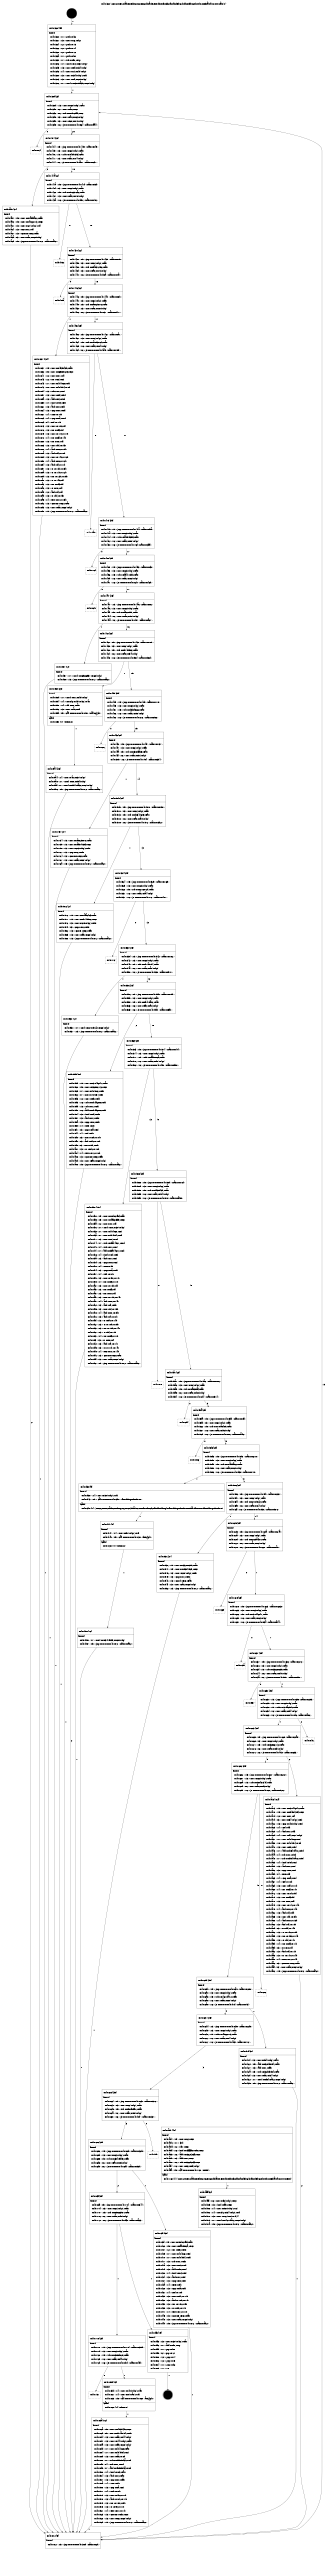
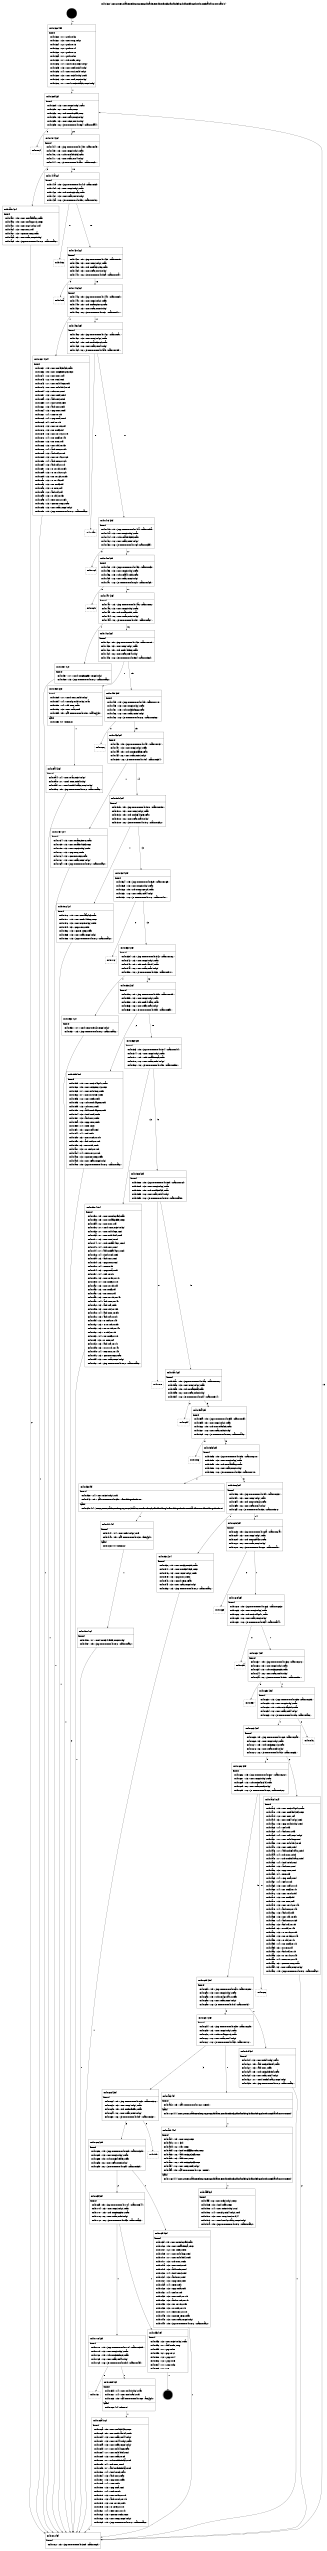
none -> (227, 2105)
